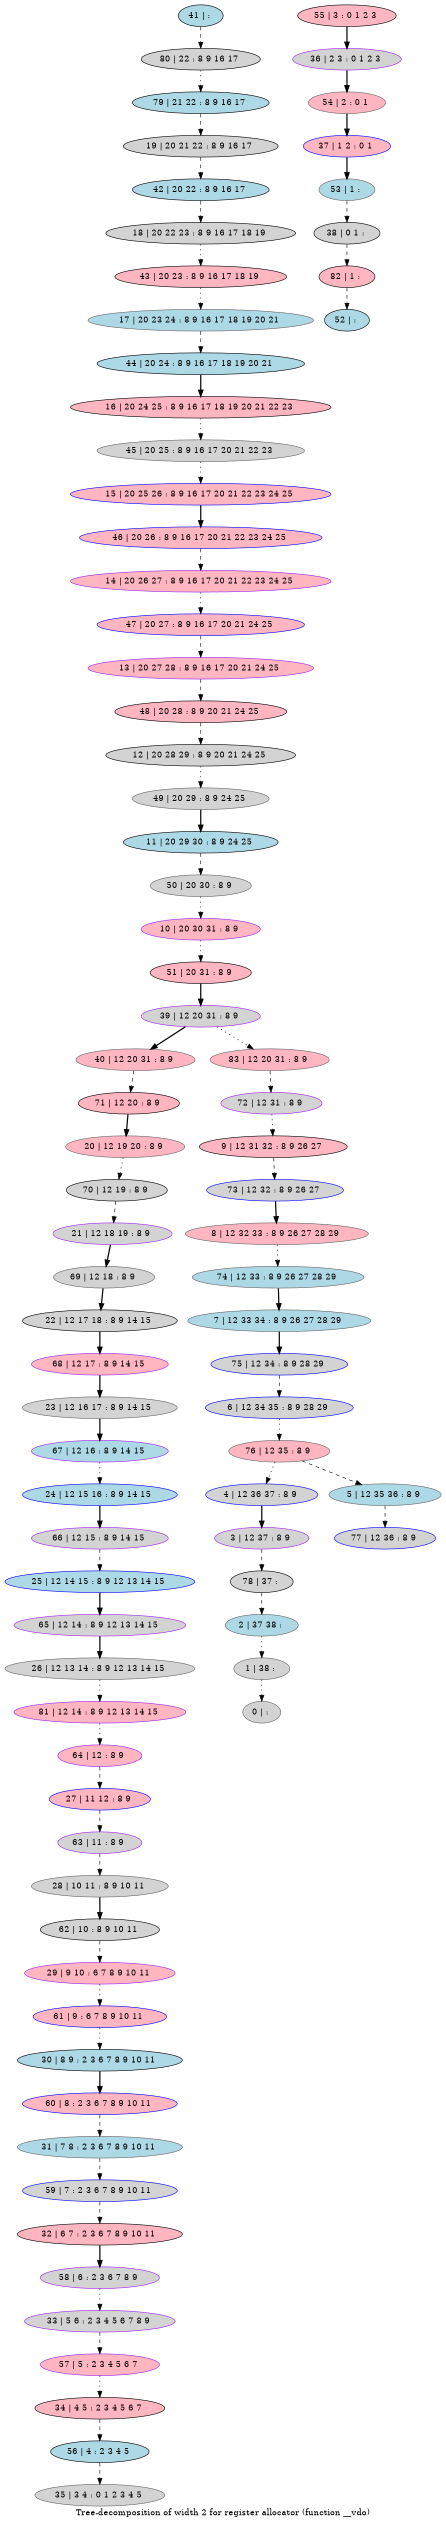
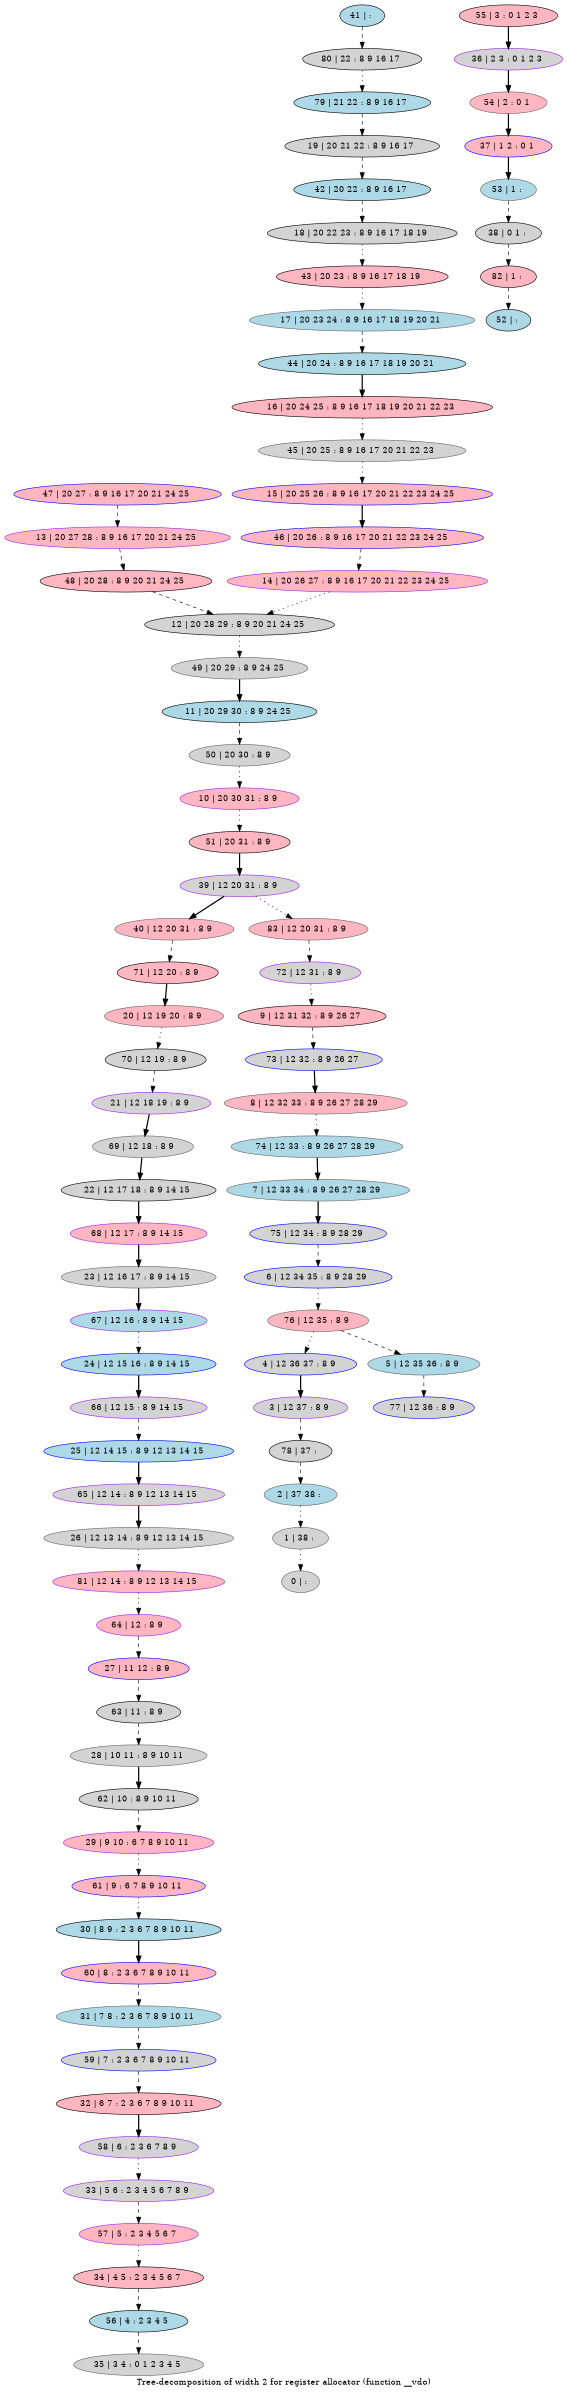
(201, 600) -> (301, 602)
(100, 1843) -> (139, 1712)
